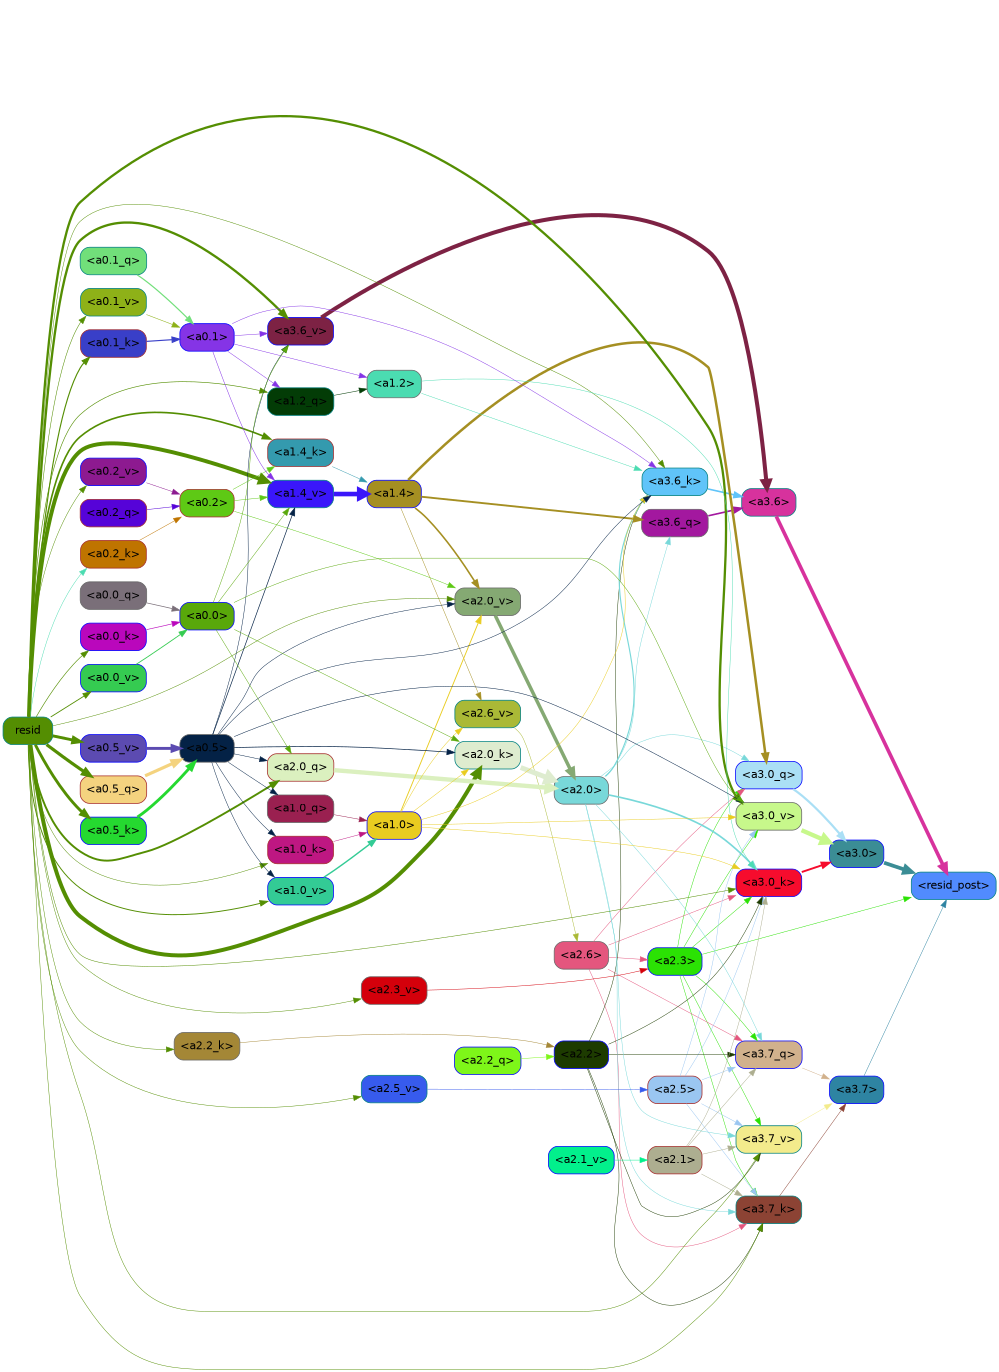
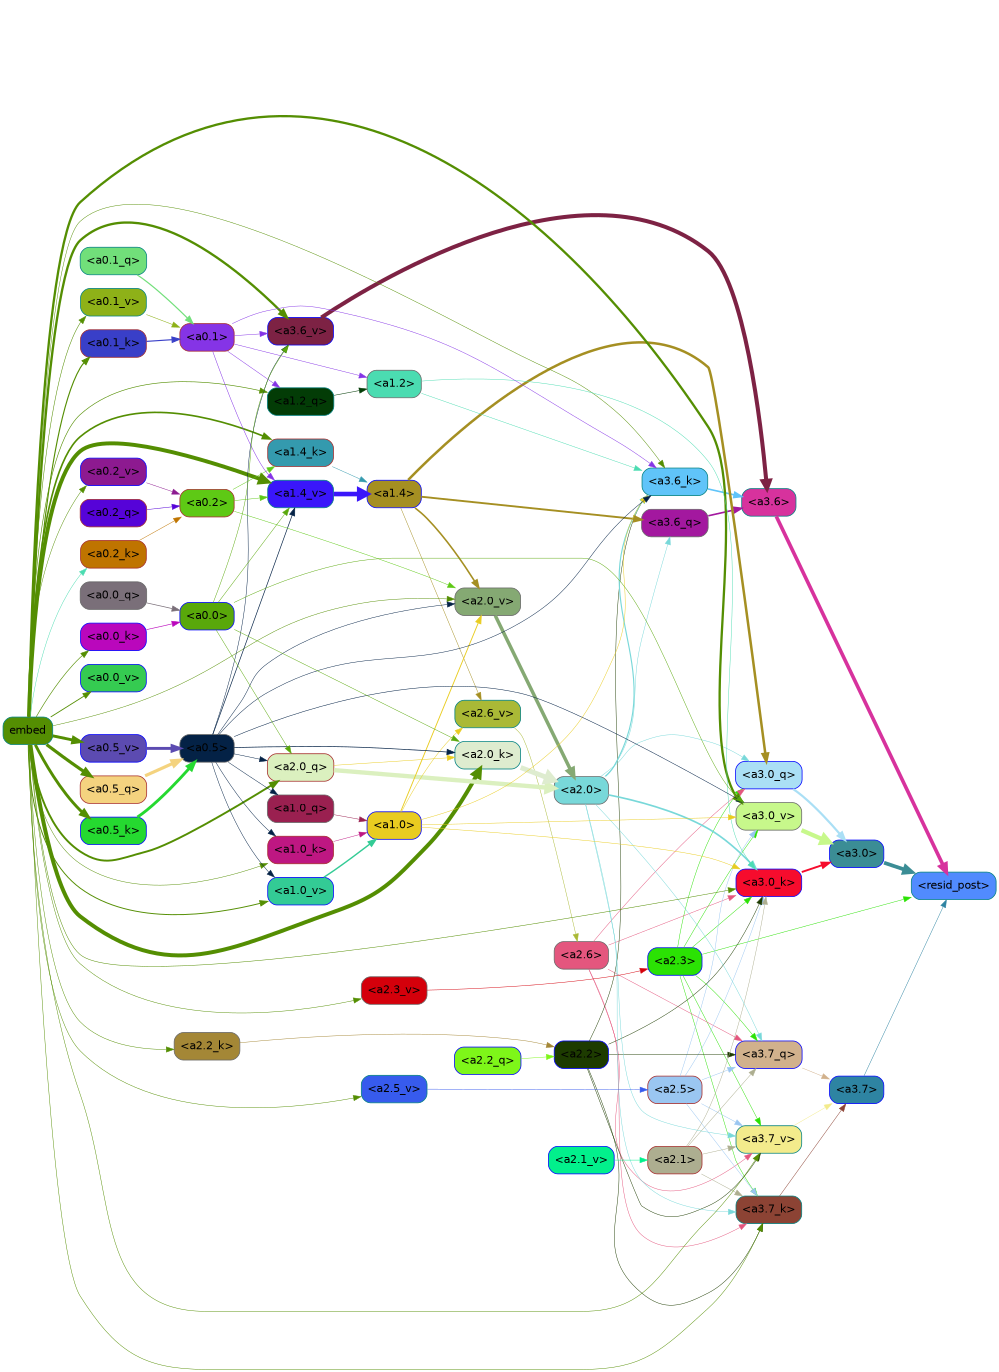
(207, 337) -> (207, 337)
(158, 650) -> none
(28, 731) -> (28, 731)
(438, 793) -> (391, 762)
(624, 958) -> (661, 1189)
